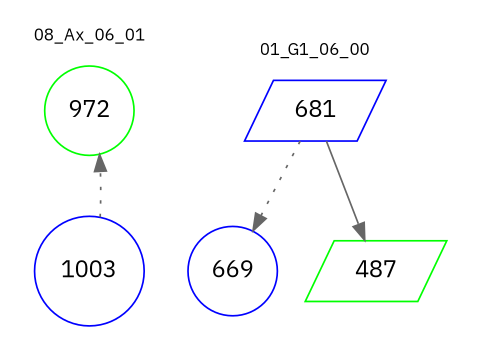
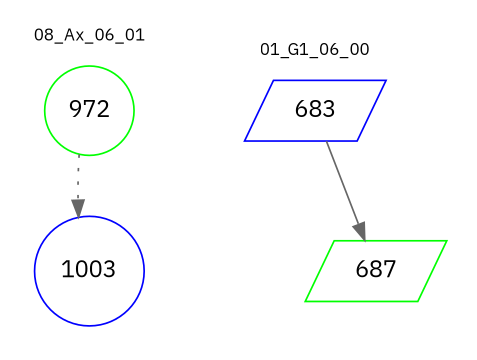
(315, 111) -> (315, 111)
(101, 194) -> (78, 177)
(233, 271) -> none
(376, 271) -> (376, 271)
